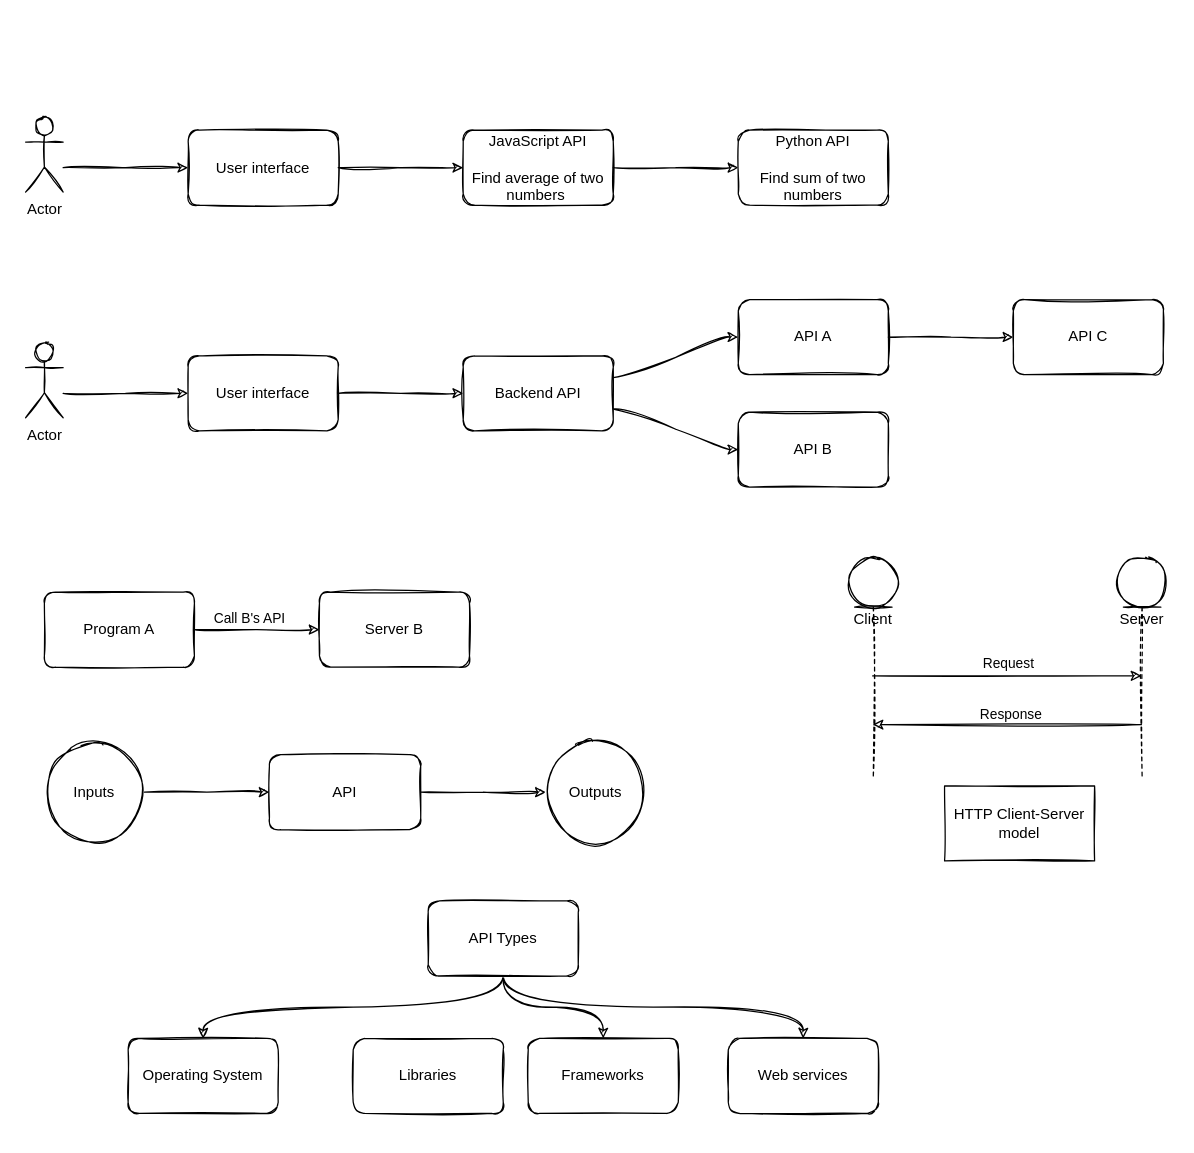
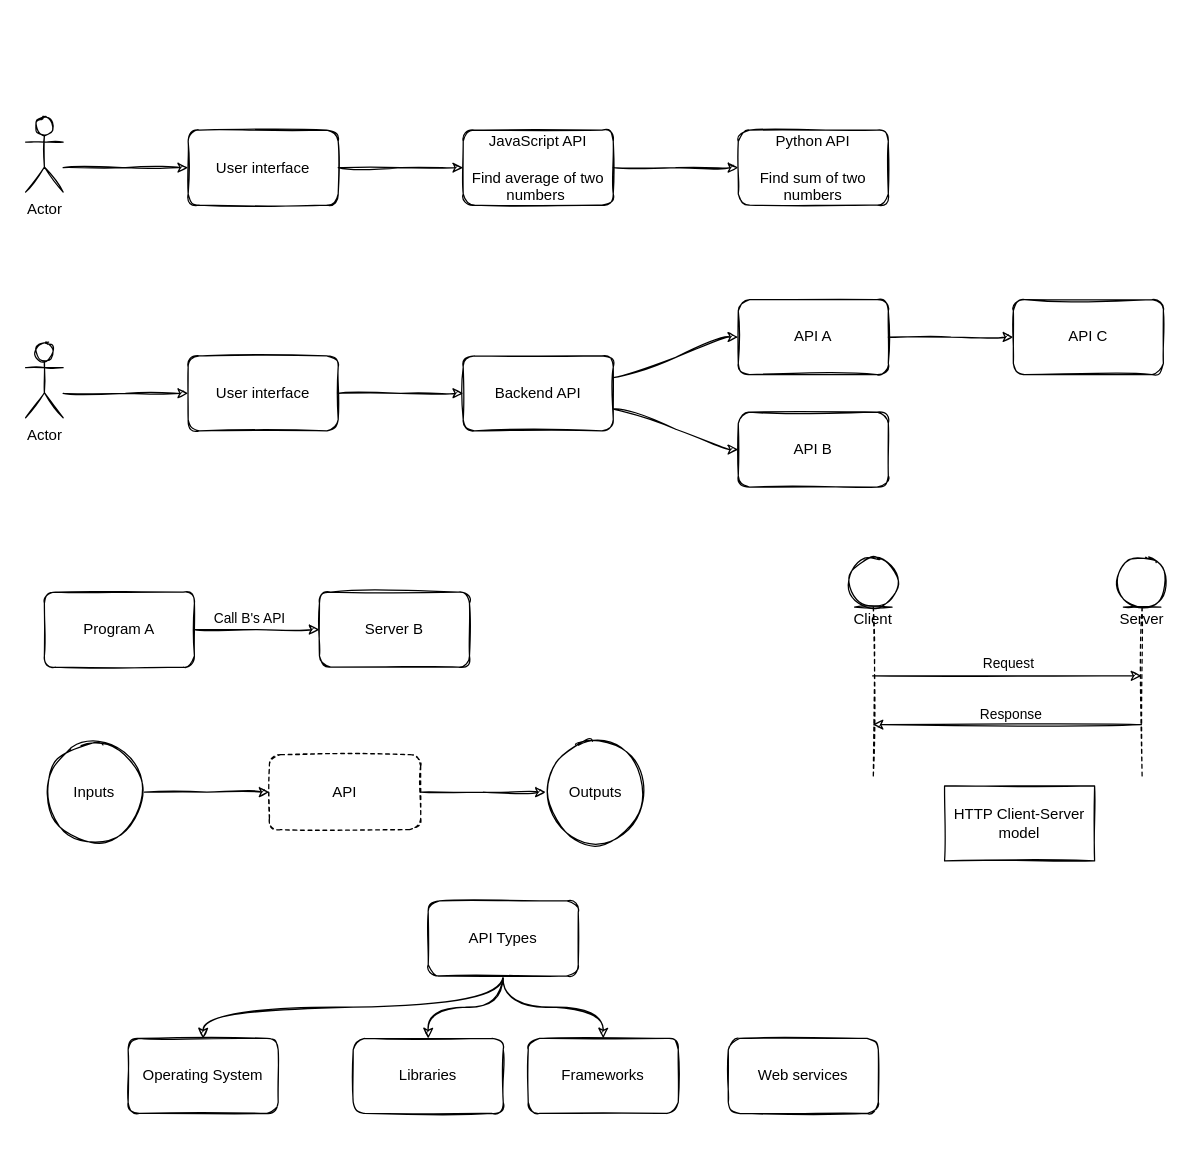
(345, 792) -> (345, 792)
none -> (465, 1007)
(655, 1007) -> none
